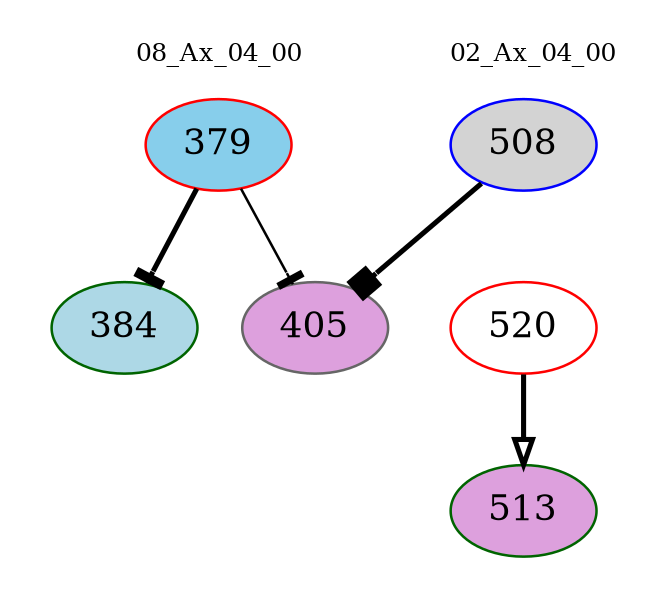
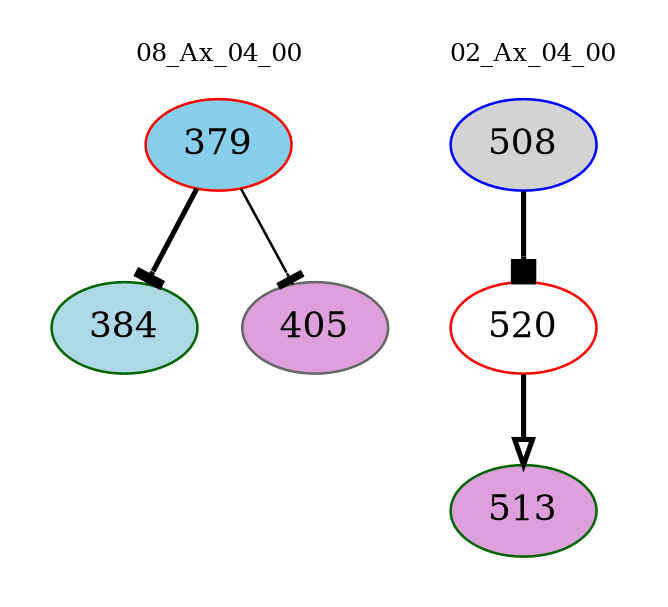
(447, 213) -> (524, 224)
